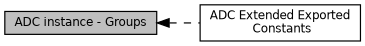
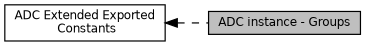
(185, 23) -> (193, 23)
